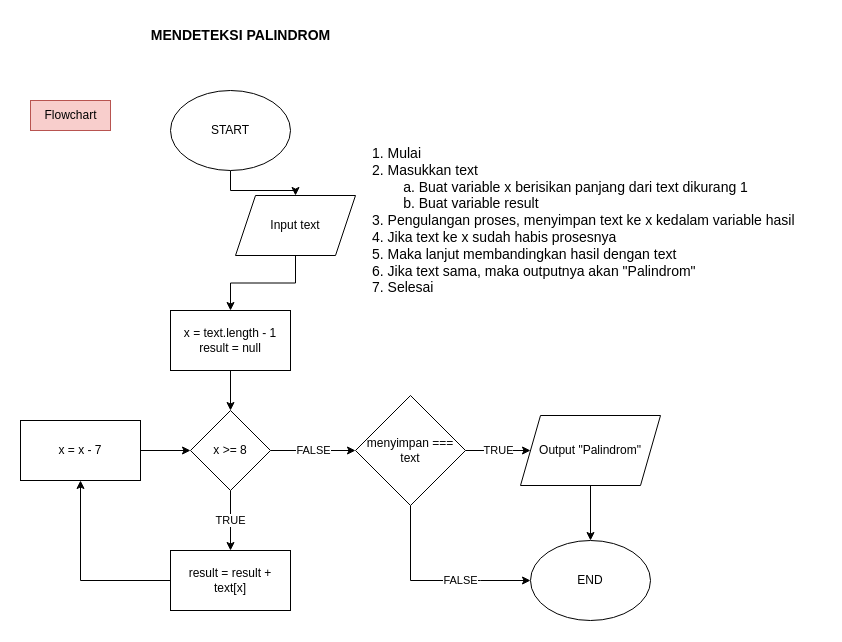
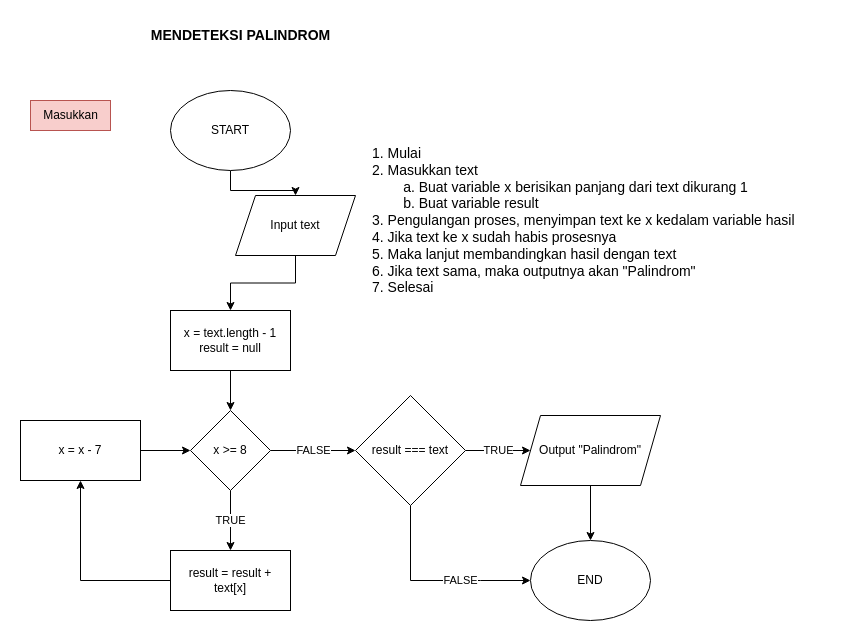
(71, 116) -> (71, 116)
(411, 451) -> (411, 451)
